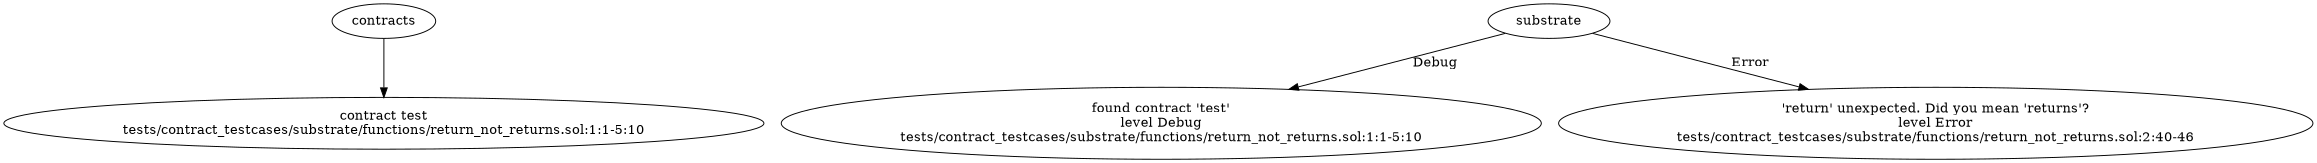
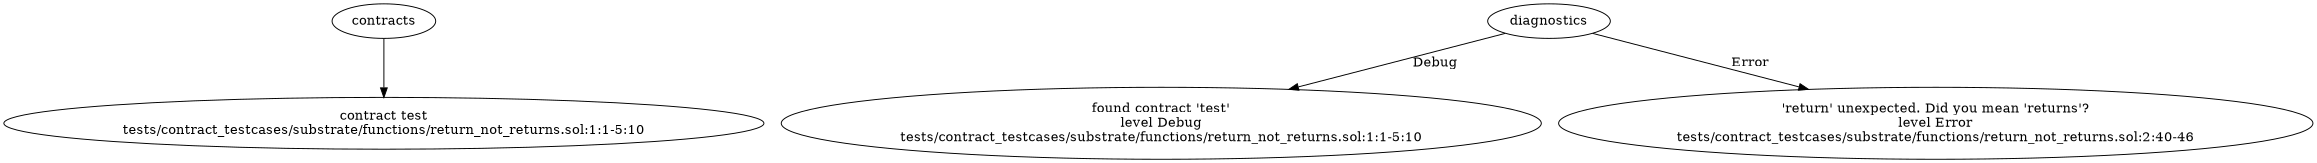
(1549, 21) -> (1549, 21)
